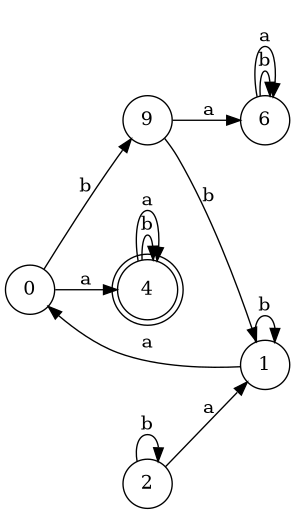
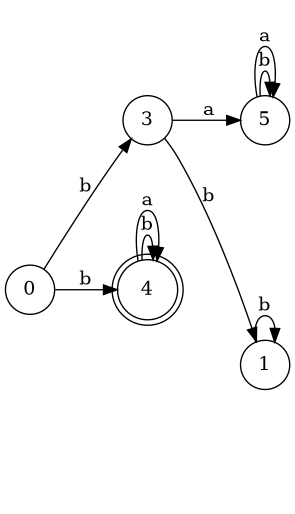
(148, 120) -> (148, 120)
(265, 120) -> (265, 120)
(86, 279) -> (86, 279)
(144, 360) -> none
(148, 484) -> none
